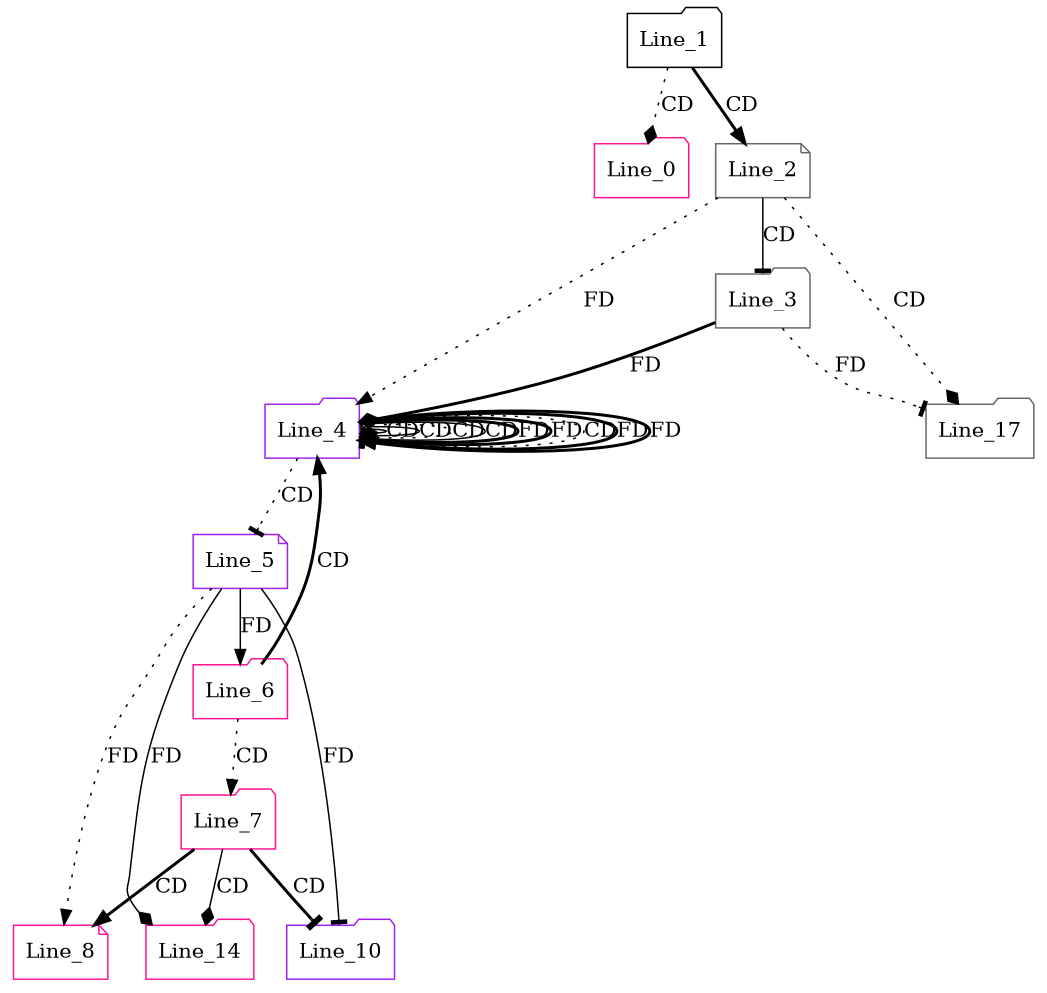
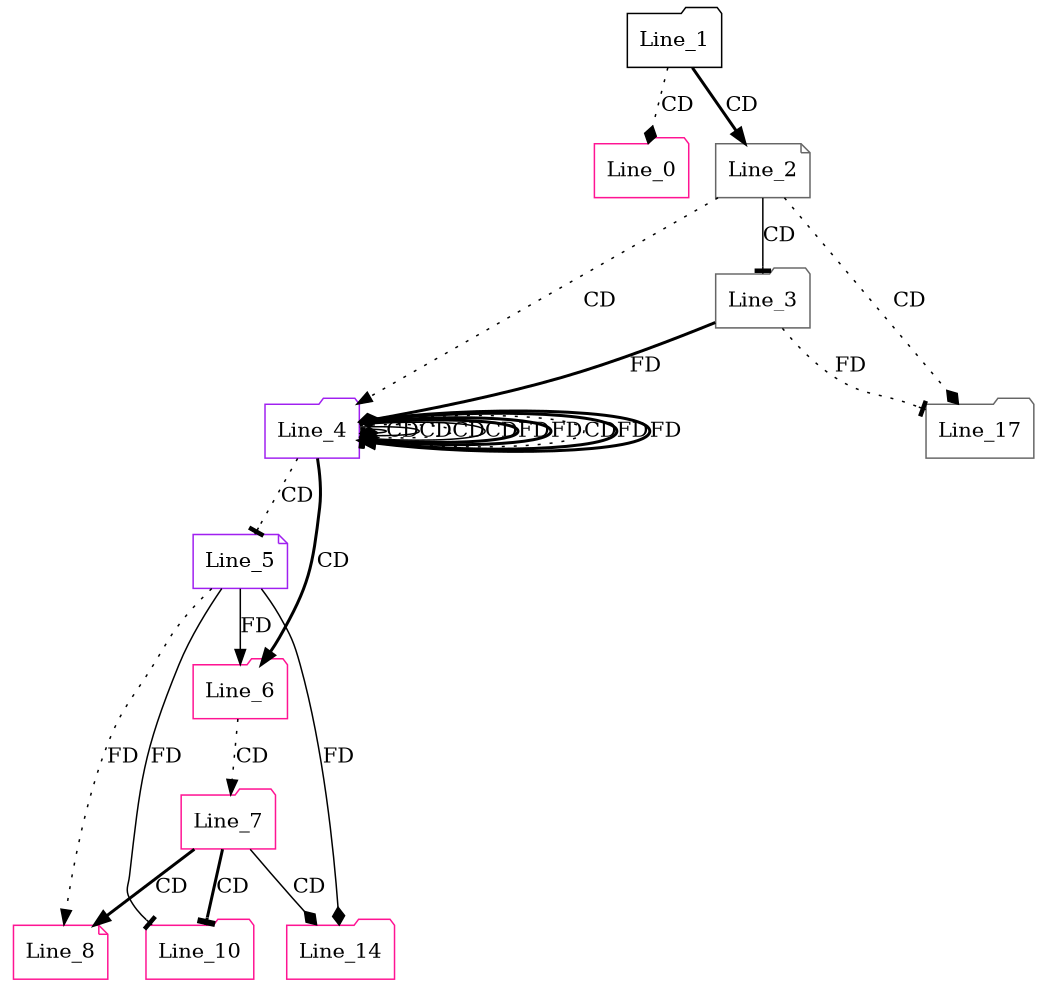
(600, 301) -> (600, 301)
(308, 574) -> (312, 559)
(341, 952) -> (200, 952)
